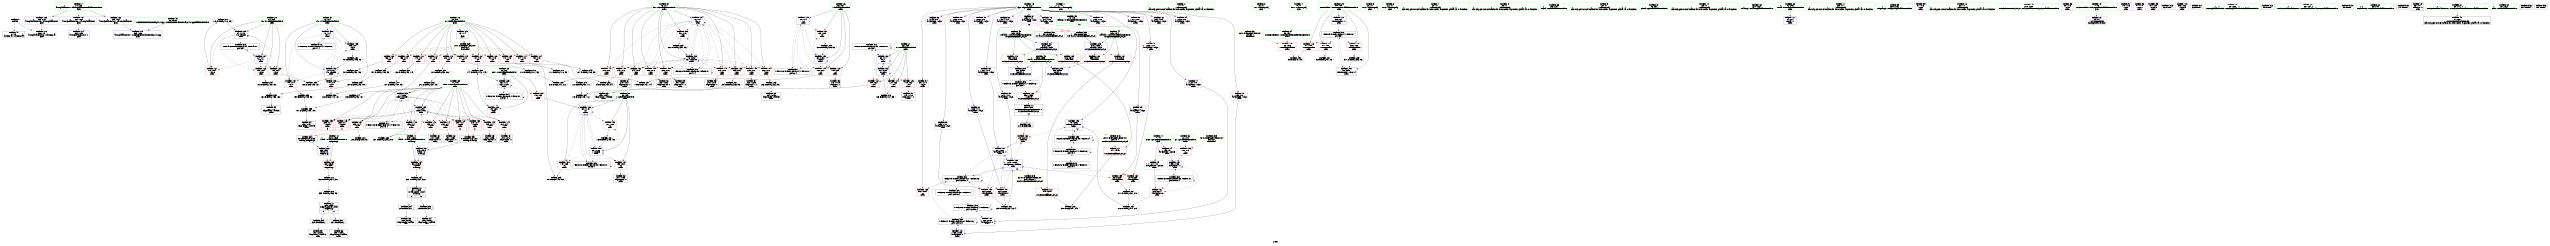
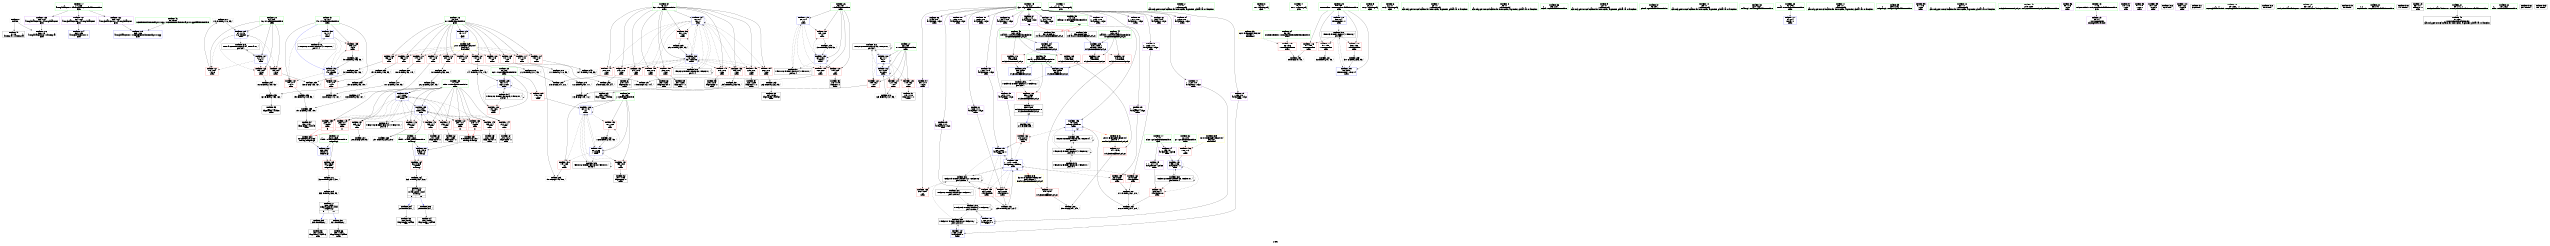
(879, 77) -> (872, 64)
